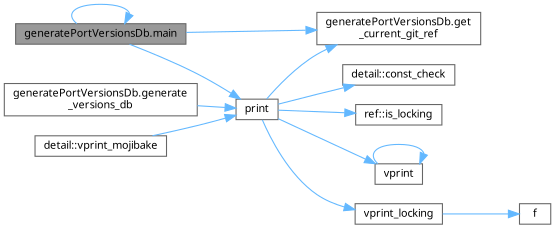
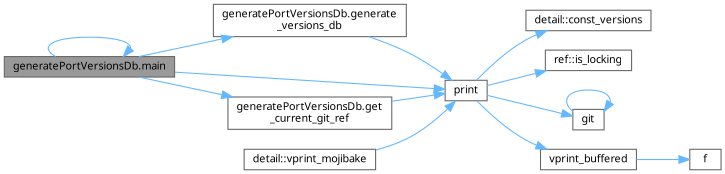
none -> (180, 48)
(294, 71) -> (413, 98)
(399, 75) -> (588, 20)
(399, 174) -> (588, 120)
(399, 214) -> (588, 160)
